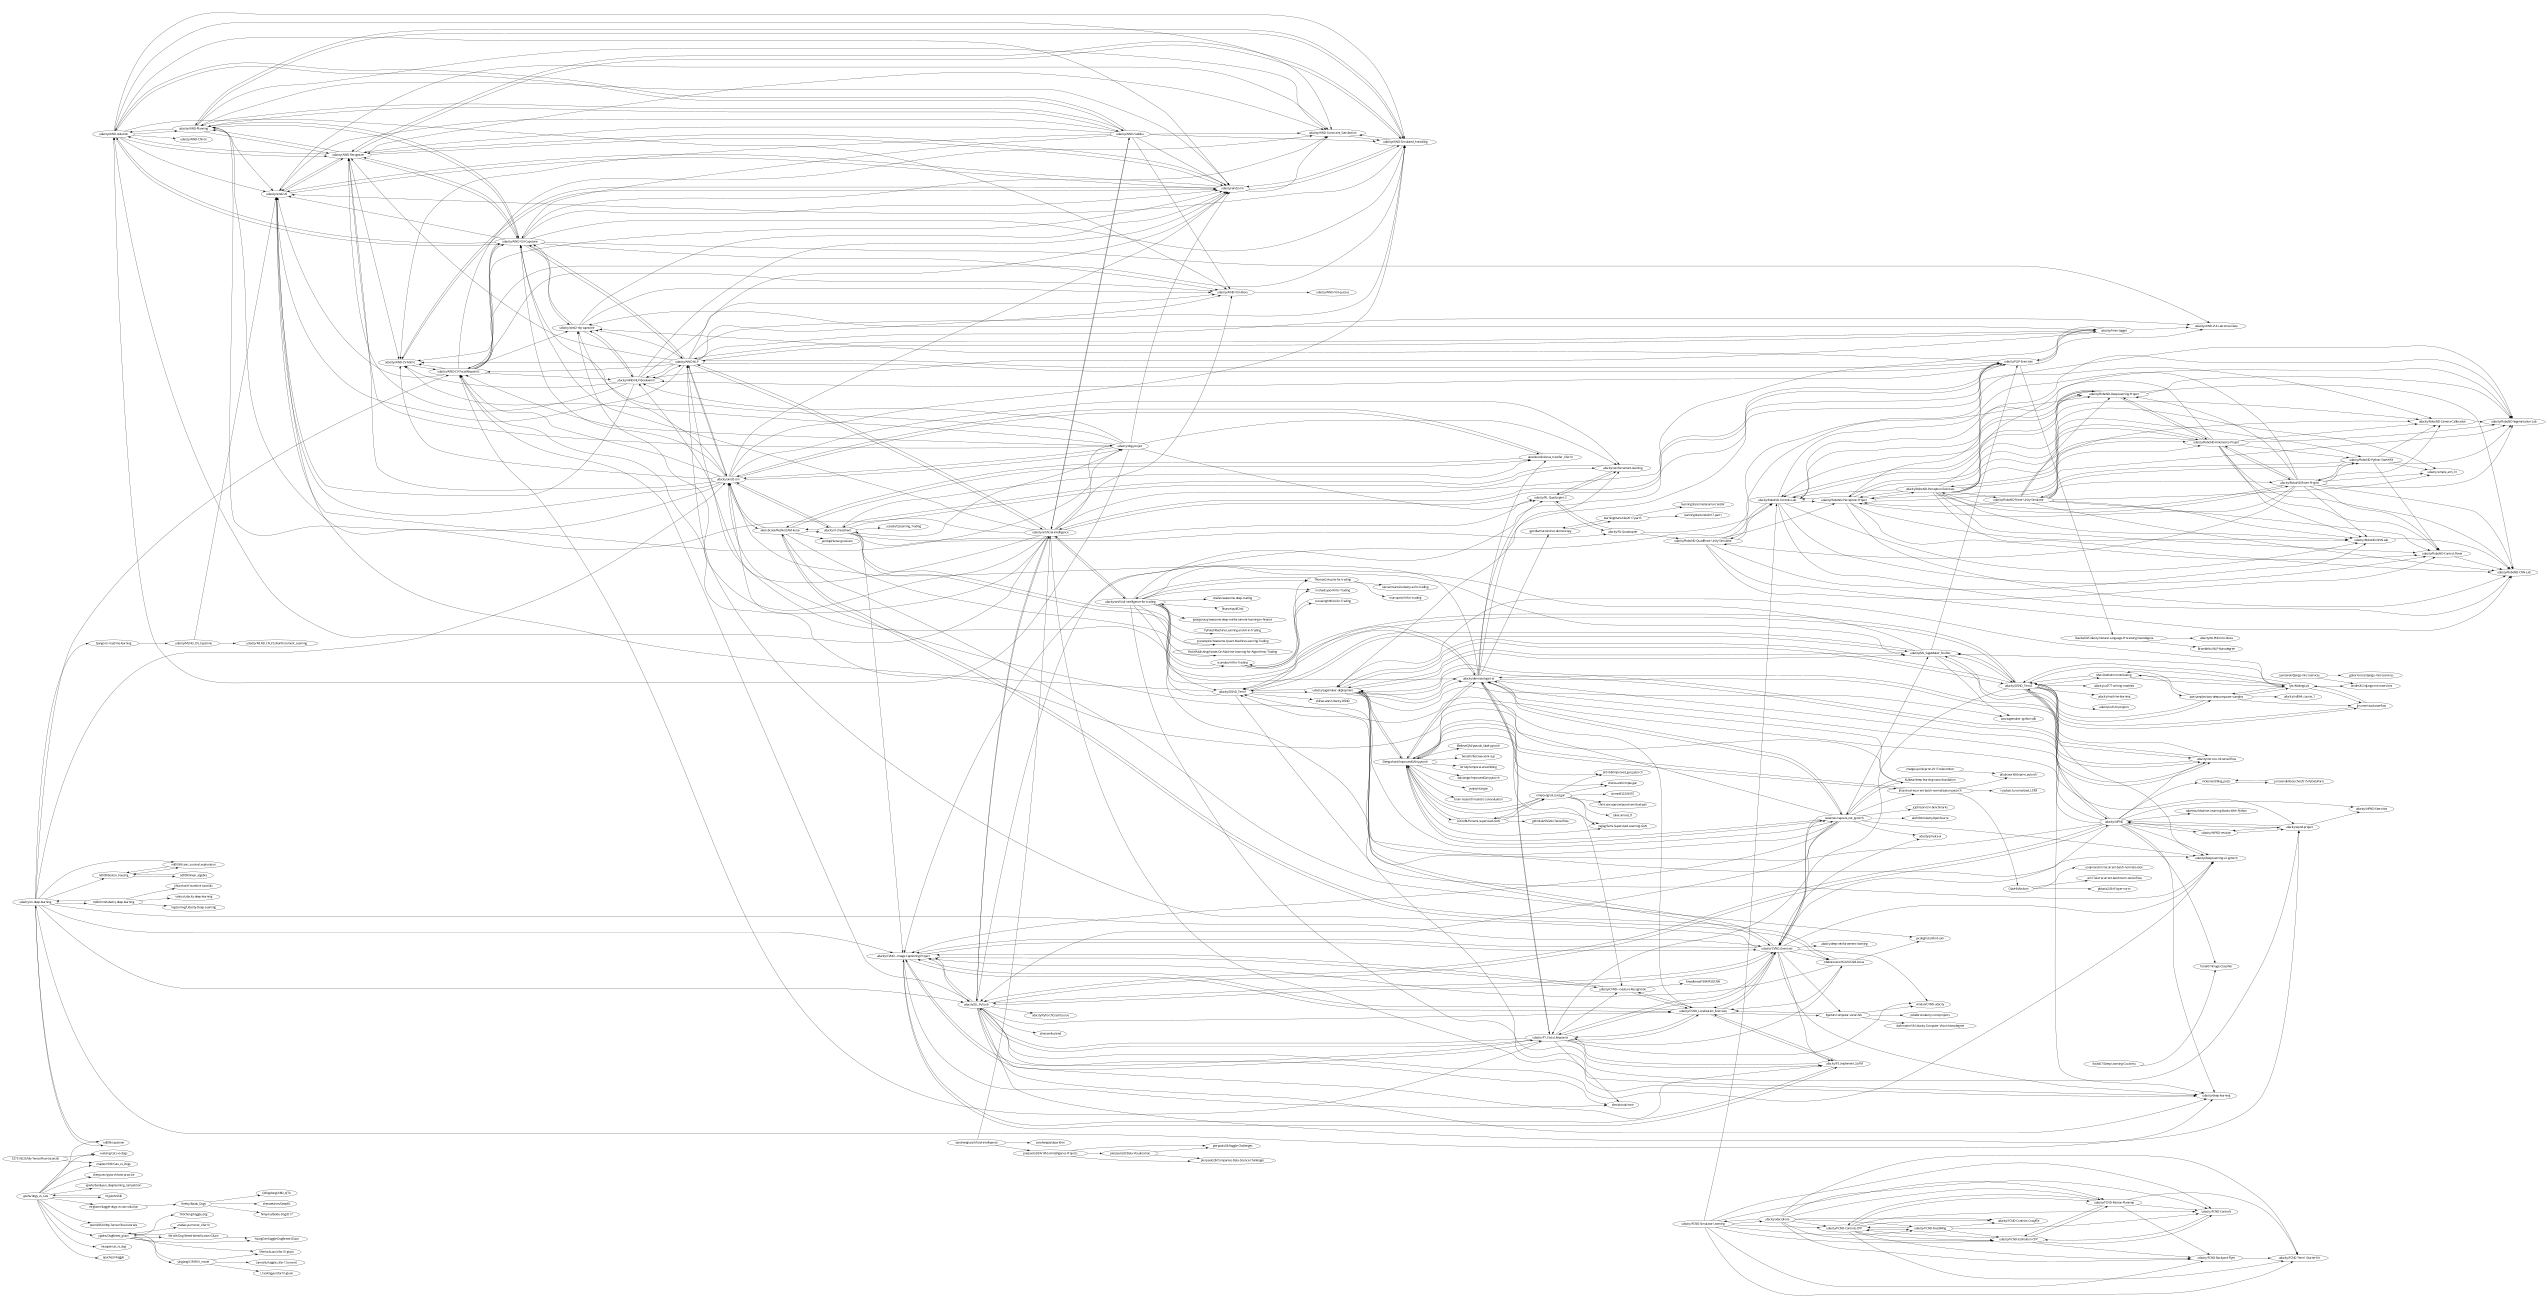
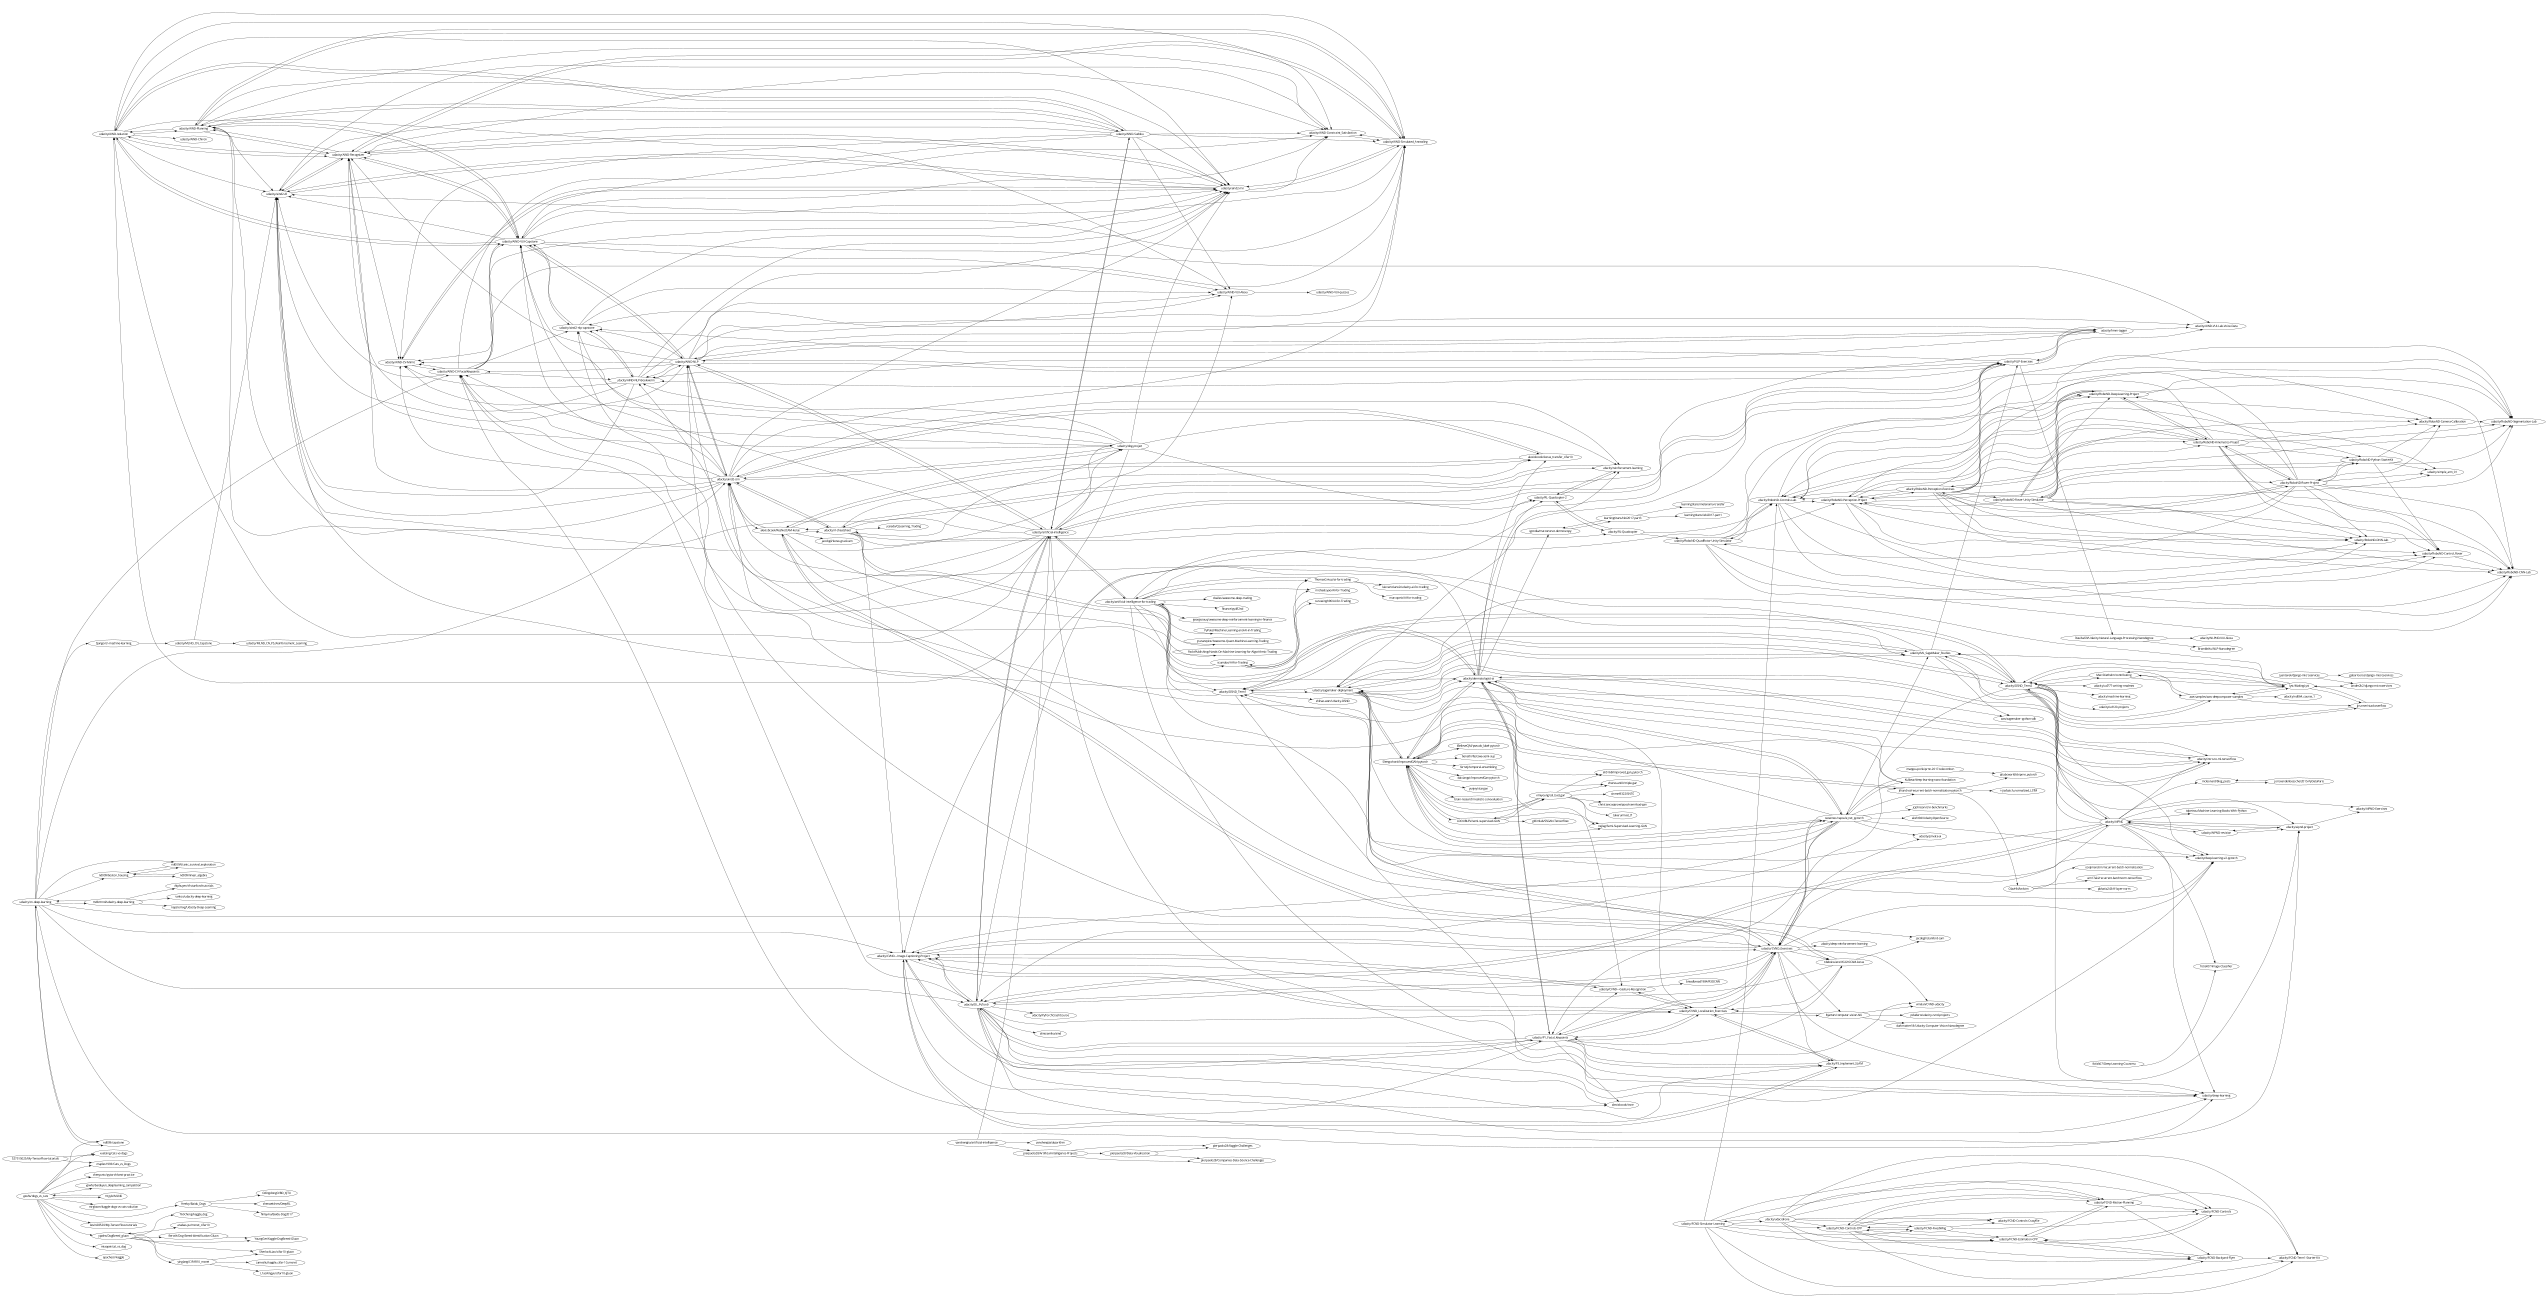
(819, 281) -> none
(491, 310) -> none
(193, 886) -> (193, 886)
(160, 1205) -> (108, 1217)
(149, 1235) -> none
none -> (2122, 1248)
